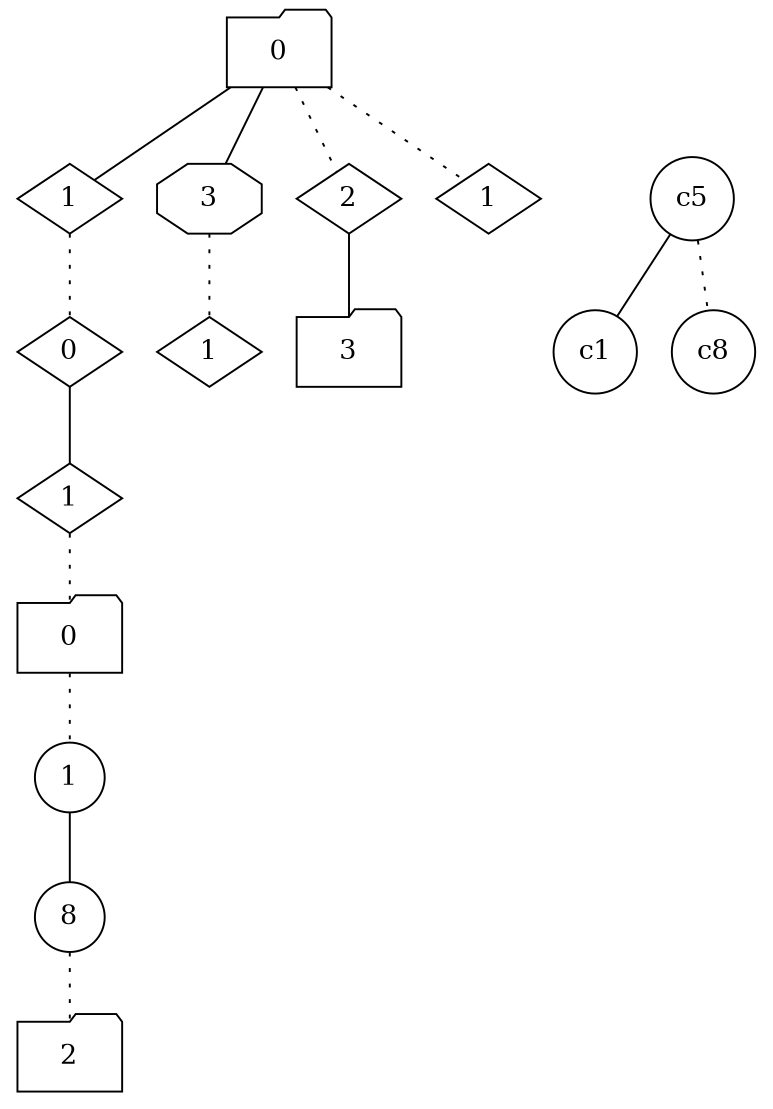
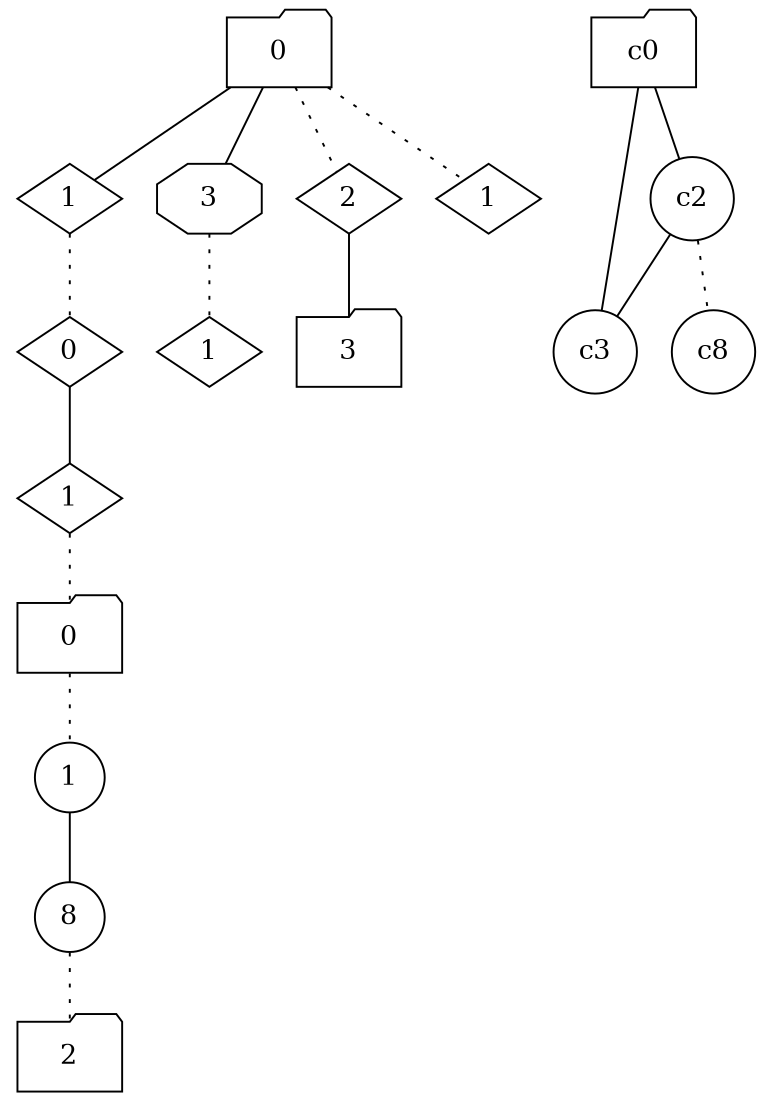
none -> (644, 52)
(692, 199) -> (692, 199)
(595, 352) -> (595, 352)
